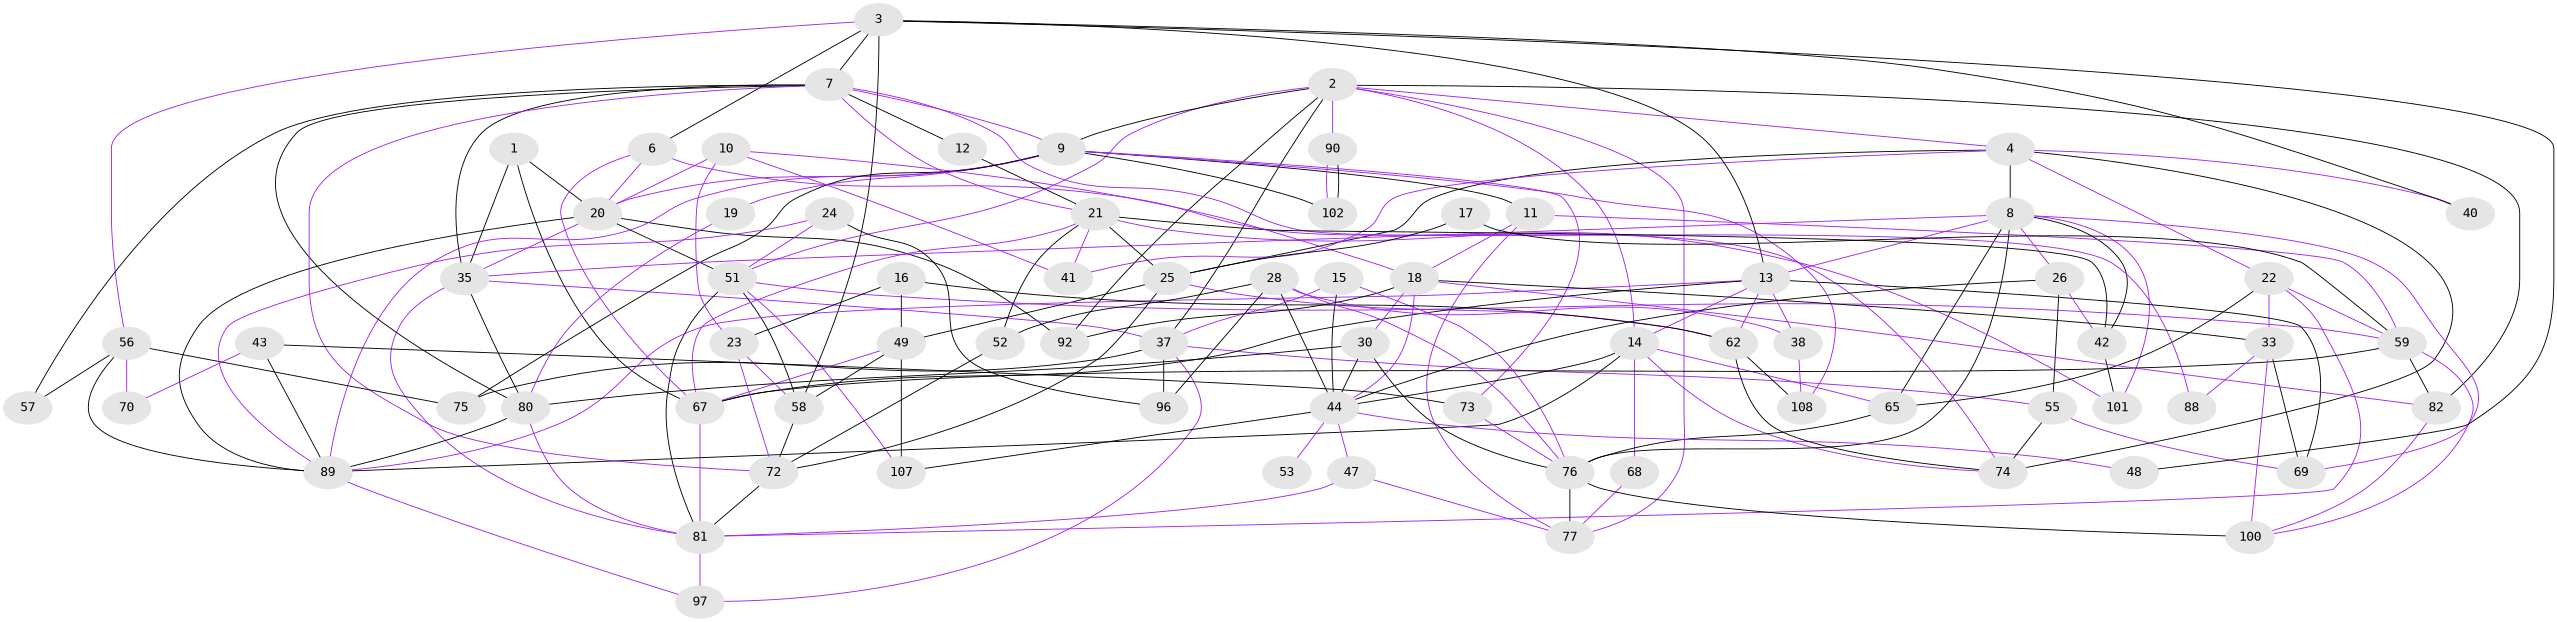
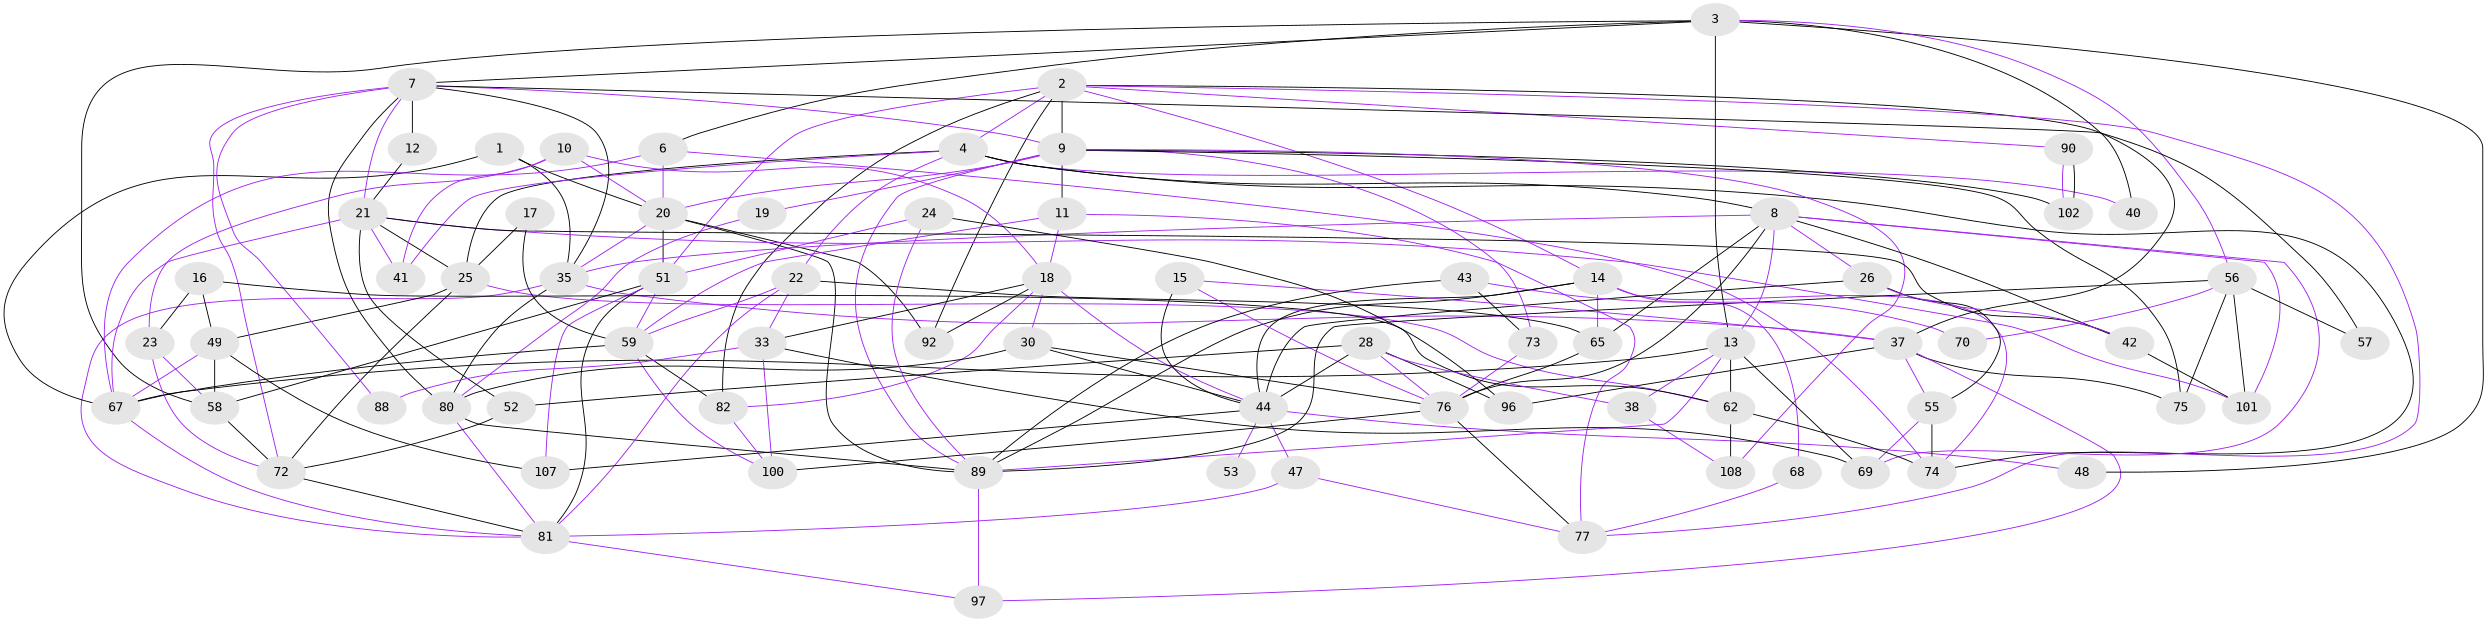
(1750, 311) -> (1731, 377)
(1677, 322) -> none
none -> (2239, 343)
